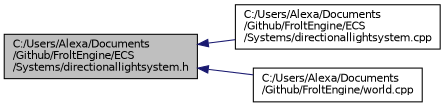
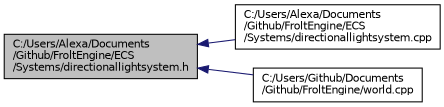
(338, 85) -> (338, 85)
